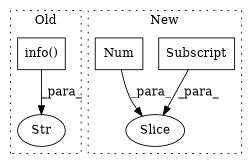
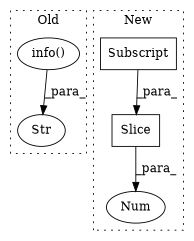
(41, 54) -> (49, 54)
(119, 54) -> (136, 207)
(127, 90) -> (136, 164)
(155, 131) -> (136, 131)
